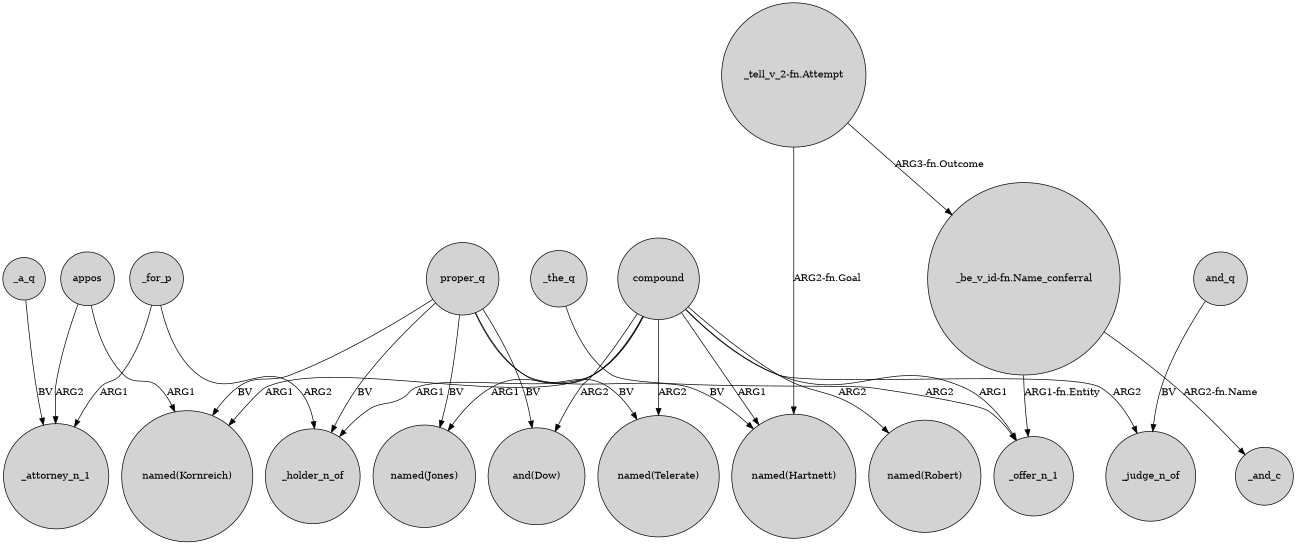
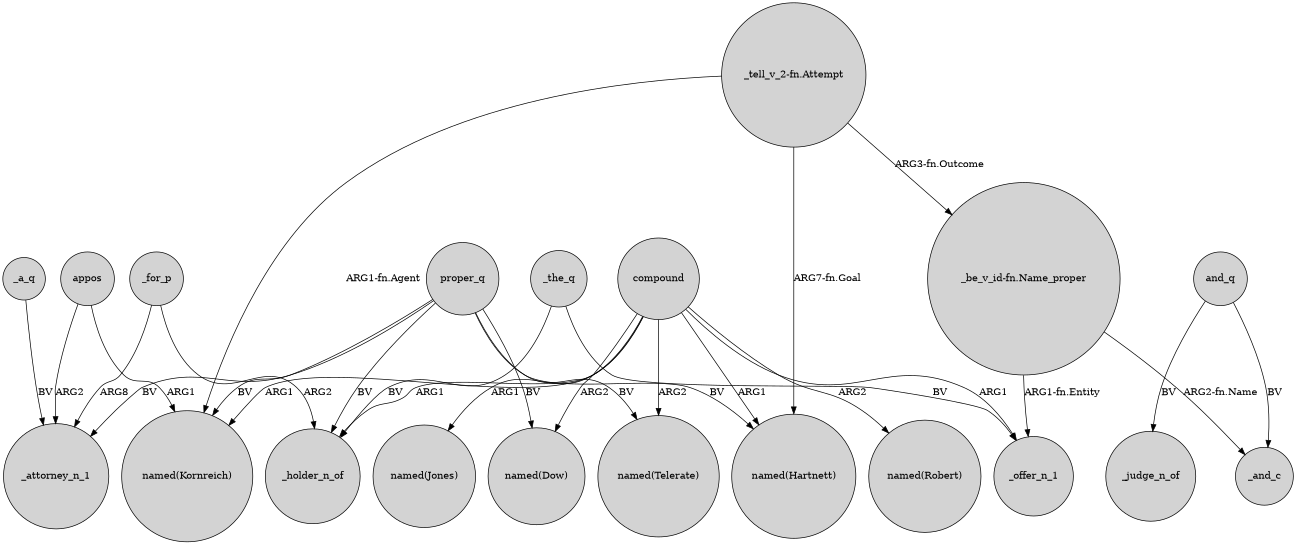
none -> (401, 150)
(828, 279) -> (828, 279)
(1024, 279) -> (1024, 279)
(453, 368) -> (189, 377)
none -> (1261, 369)
none -> (503, 376)
(958, 379) -> none
(114, 393) -> (114, 393)
(940, 393) -> (940, 393)
(537, 476) -> (537, 476)
